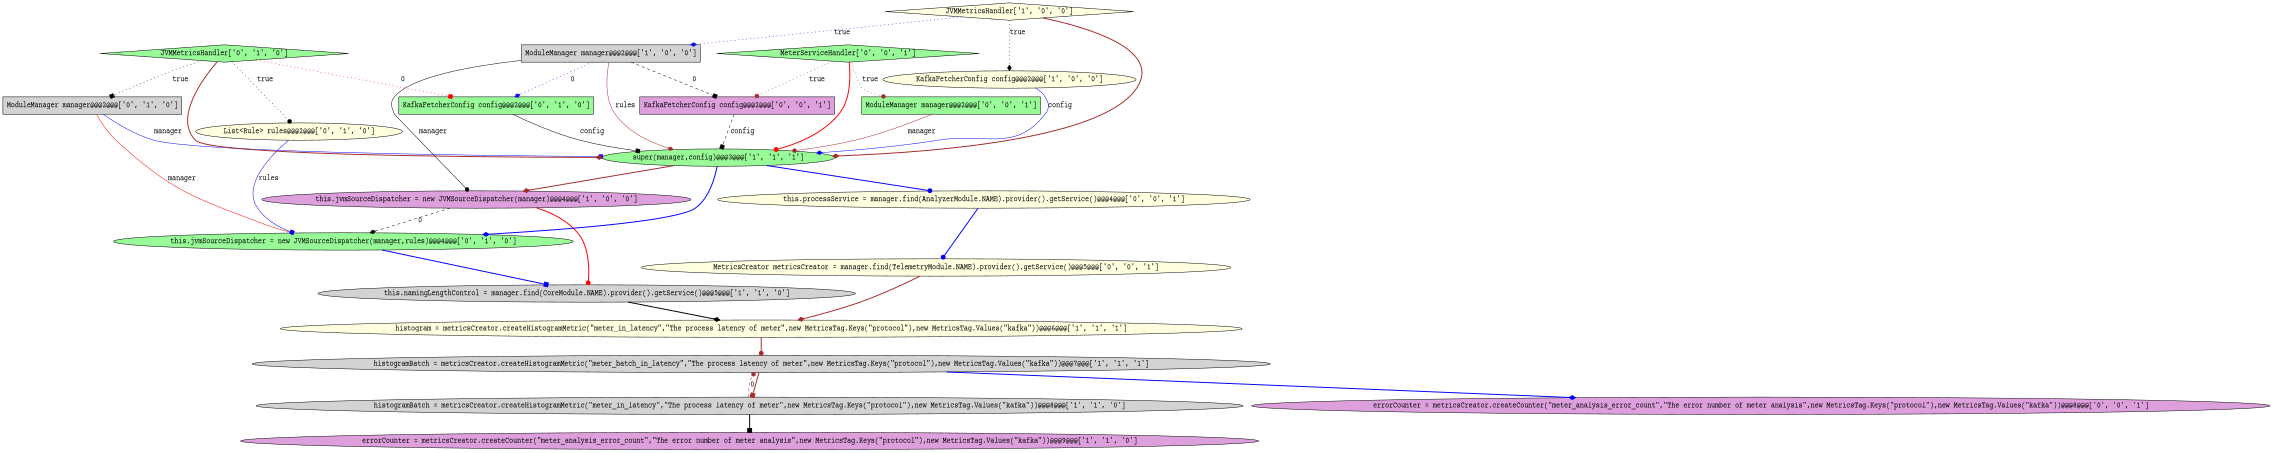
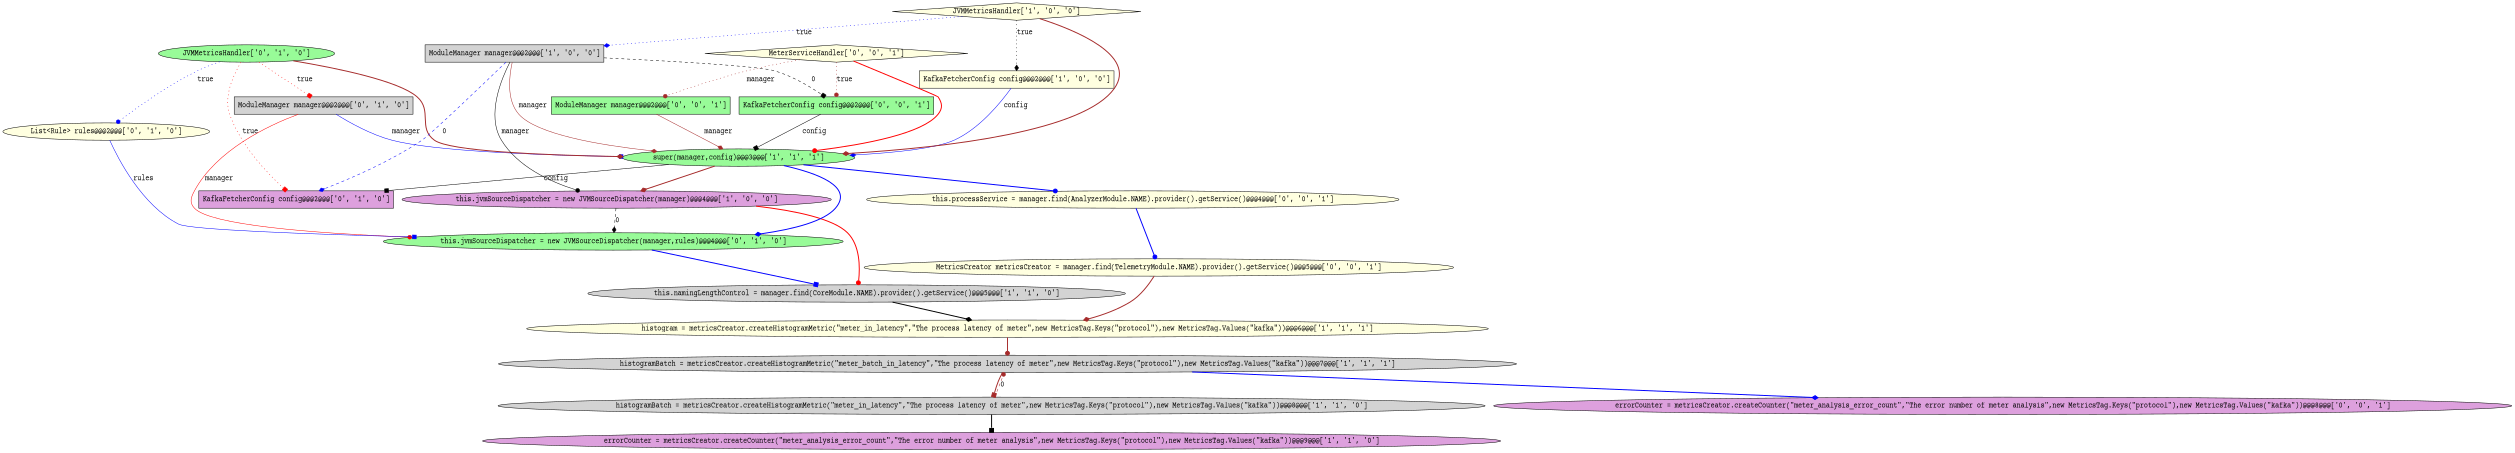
(224, 53) -> (247, 53)
(848, 53) -> (836, 53)
(158, 76) -> (283, 78)
(556, 78) -> (424, 139)
(403, 80) -> (250, 132)
(870, 80) -> (761, 80)
(1009, 80) -> (1017, 80)
(260, 91) -> (168, 87)
(496, 106) -> (296, 200)
(625, 106) -> (533, 106)
(737, 106) -> (836, 106)
(729, 129) -> (790, 130)
(866, 137) -> (687, 130)
(572, 138) -> (529, 177)
